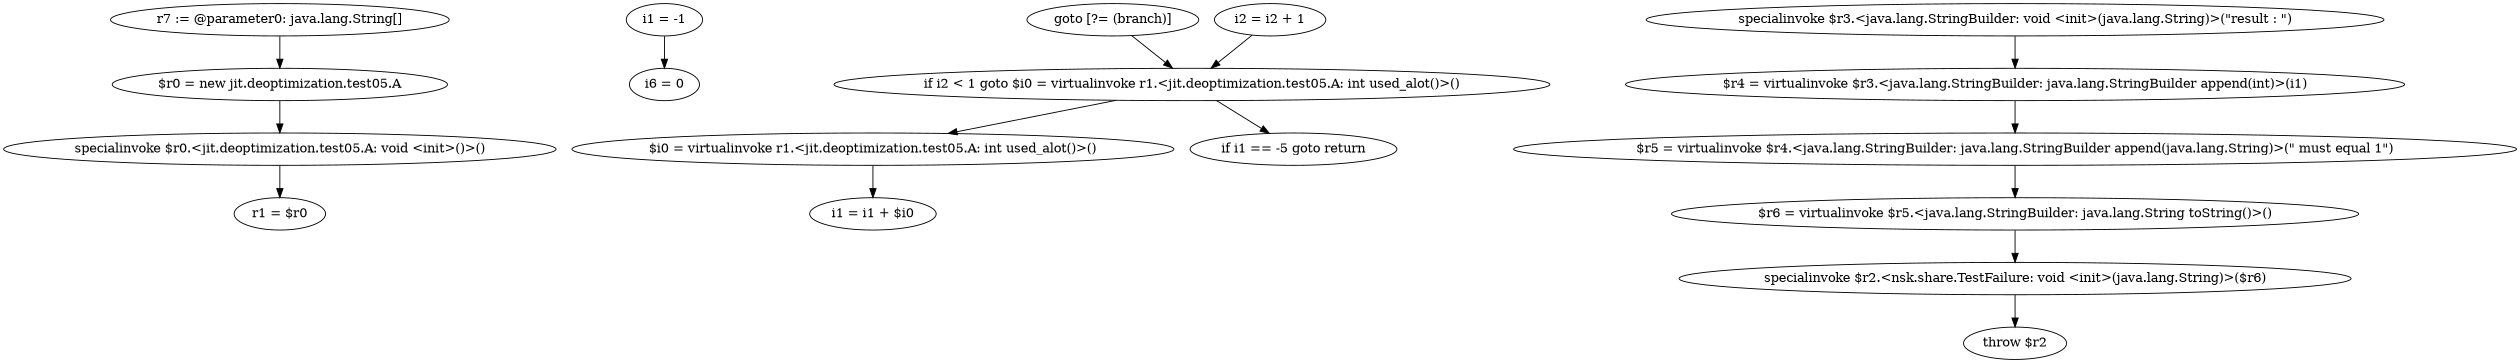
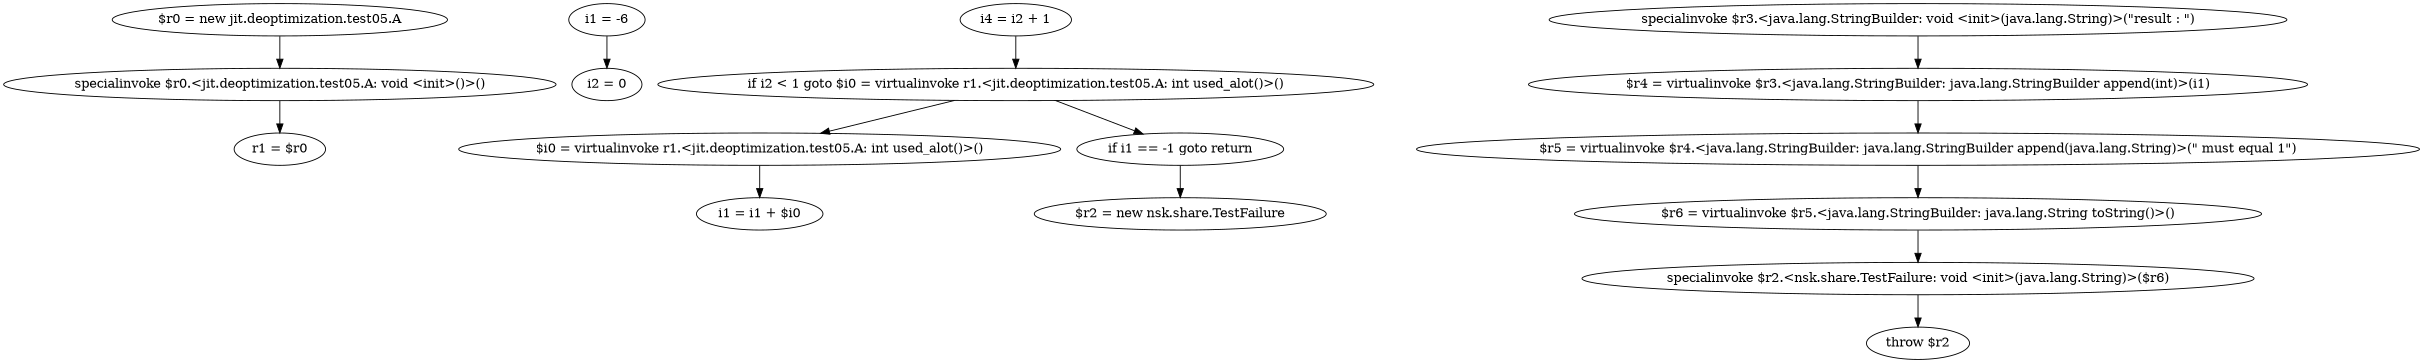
(280, 20) -> none
(664, 20) -> (607, 20)
(1113, 20) -> none
(1270, 20) -> (1016, 20)
(664, 84) -> (607, 84)
(1293, 149) -> (1180, 149)
none -> (1180, 214)
